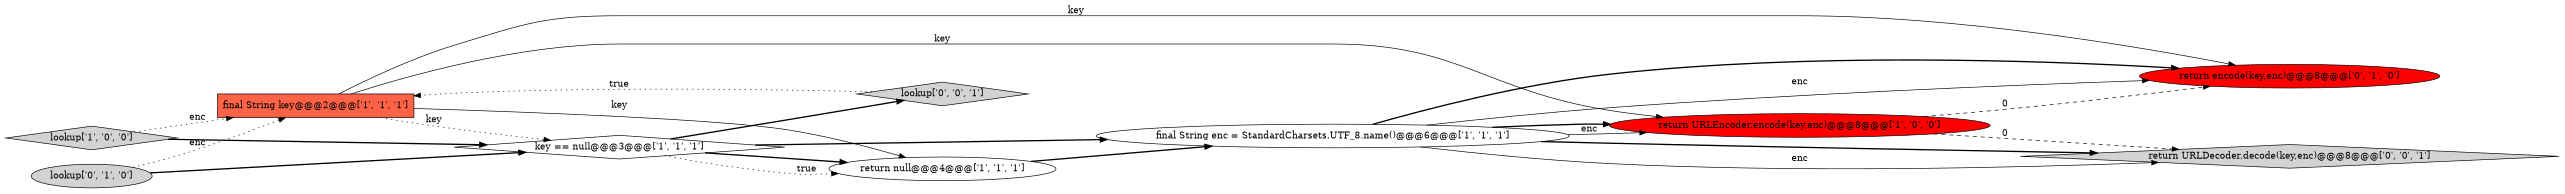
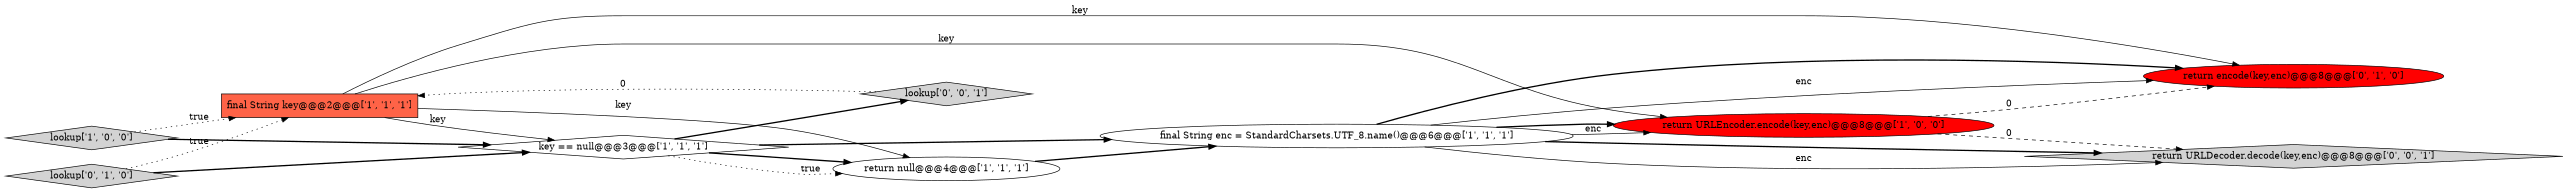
(619, 84) -> (623, 84)
(197, 117) -> (199, 117)
(462, 130) -> (466, 130)
(197, 143) -> (199, 142)
(92, 176) -> (92, 176)
